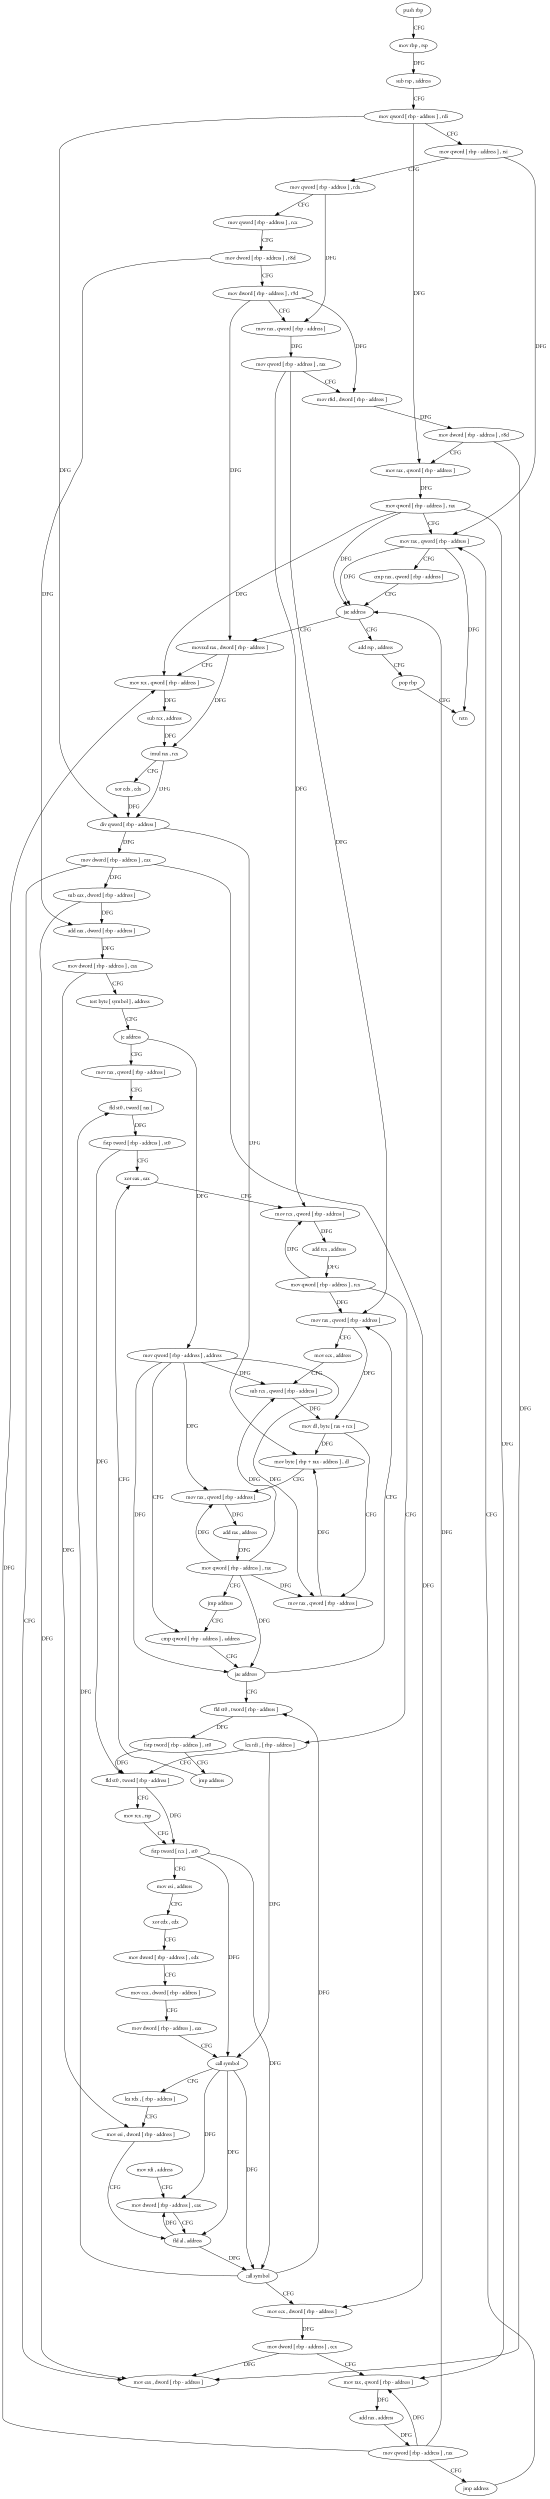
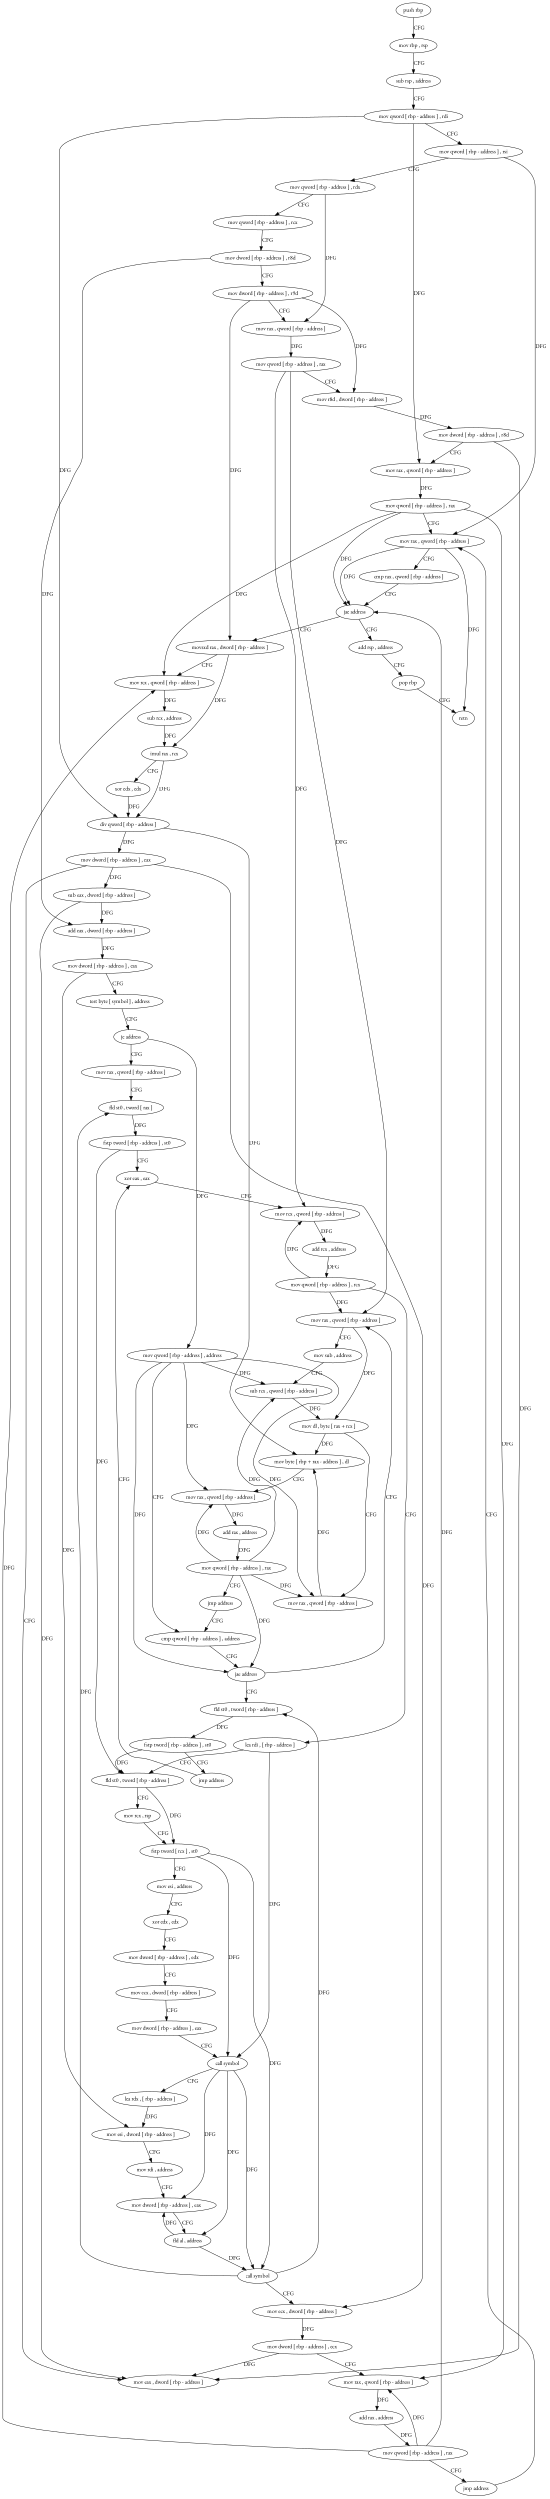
(419, 63) -> (419, 63)
(333, 1356) -> (333, 1356)
(152, 2117) -> (152, 2117)
(109, 2202) -> (147, 2150)
